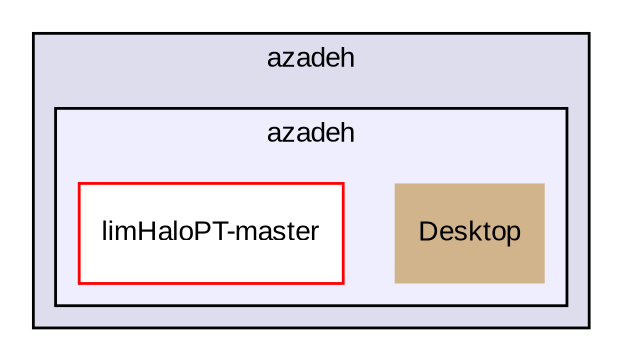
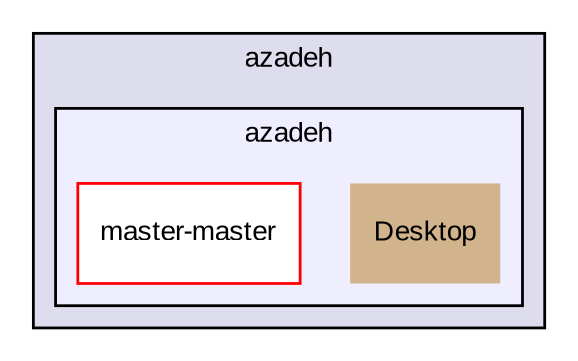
(211, 233) -> (189, 233)
